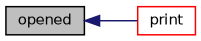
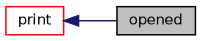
(119, 21) -> (98, 21)
